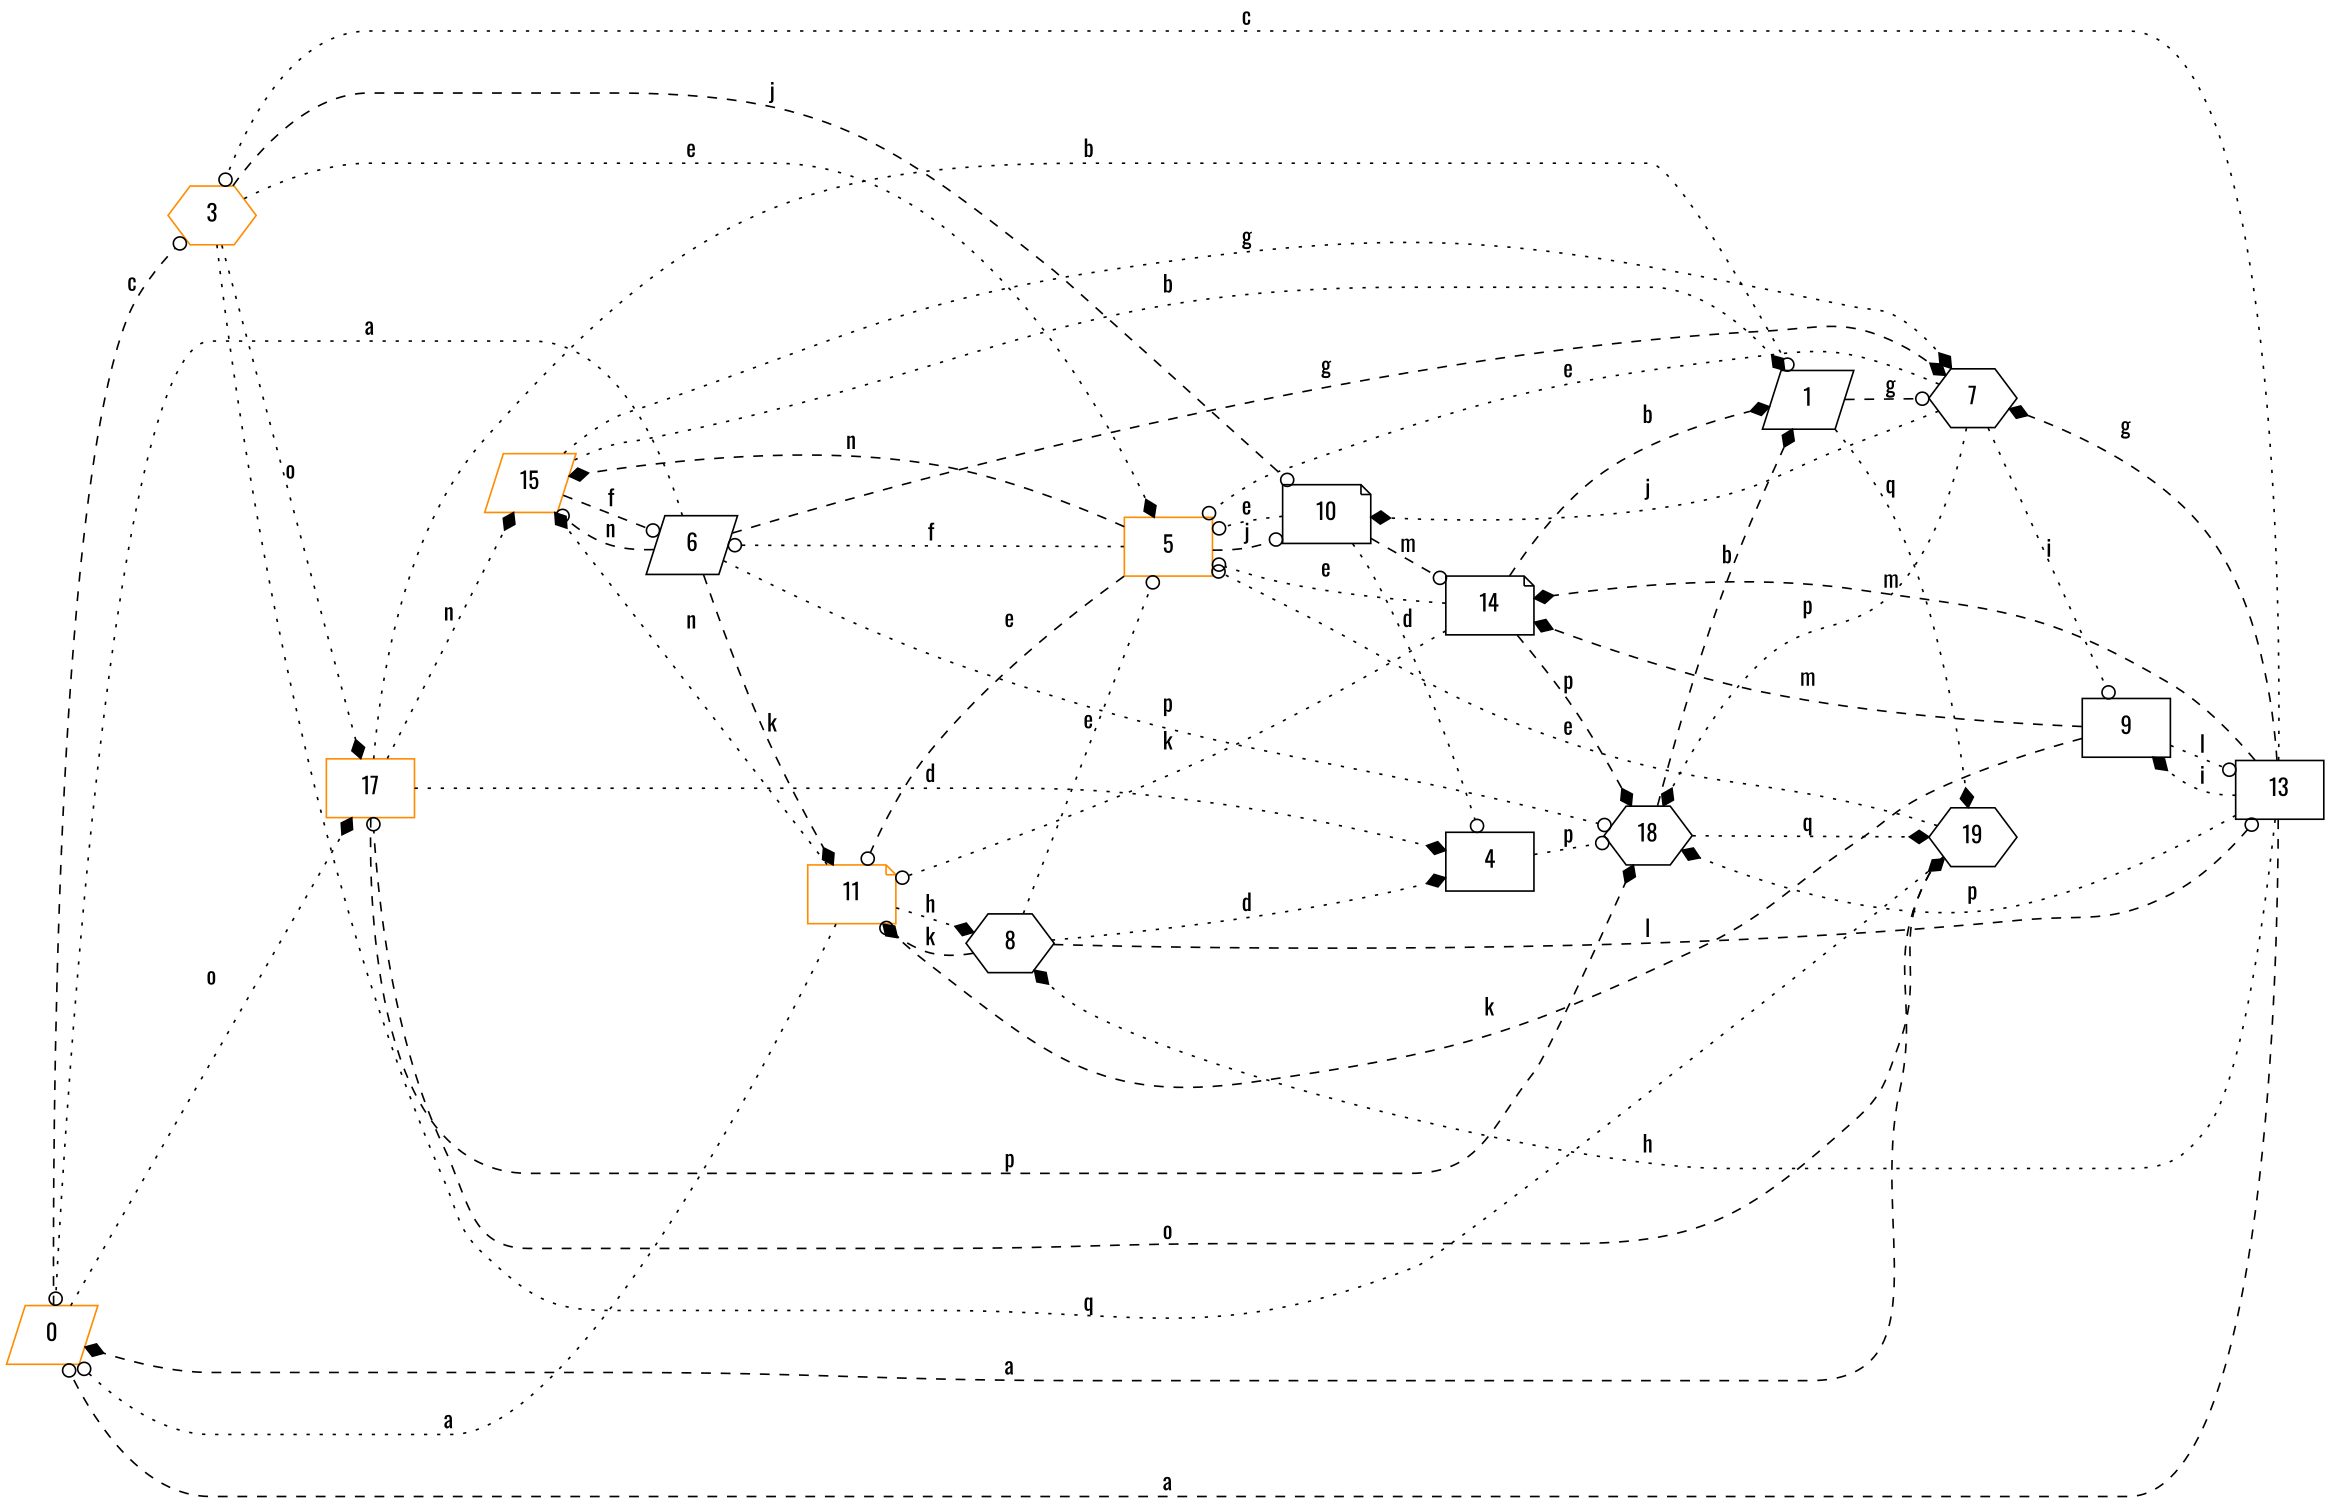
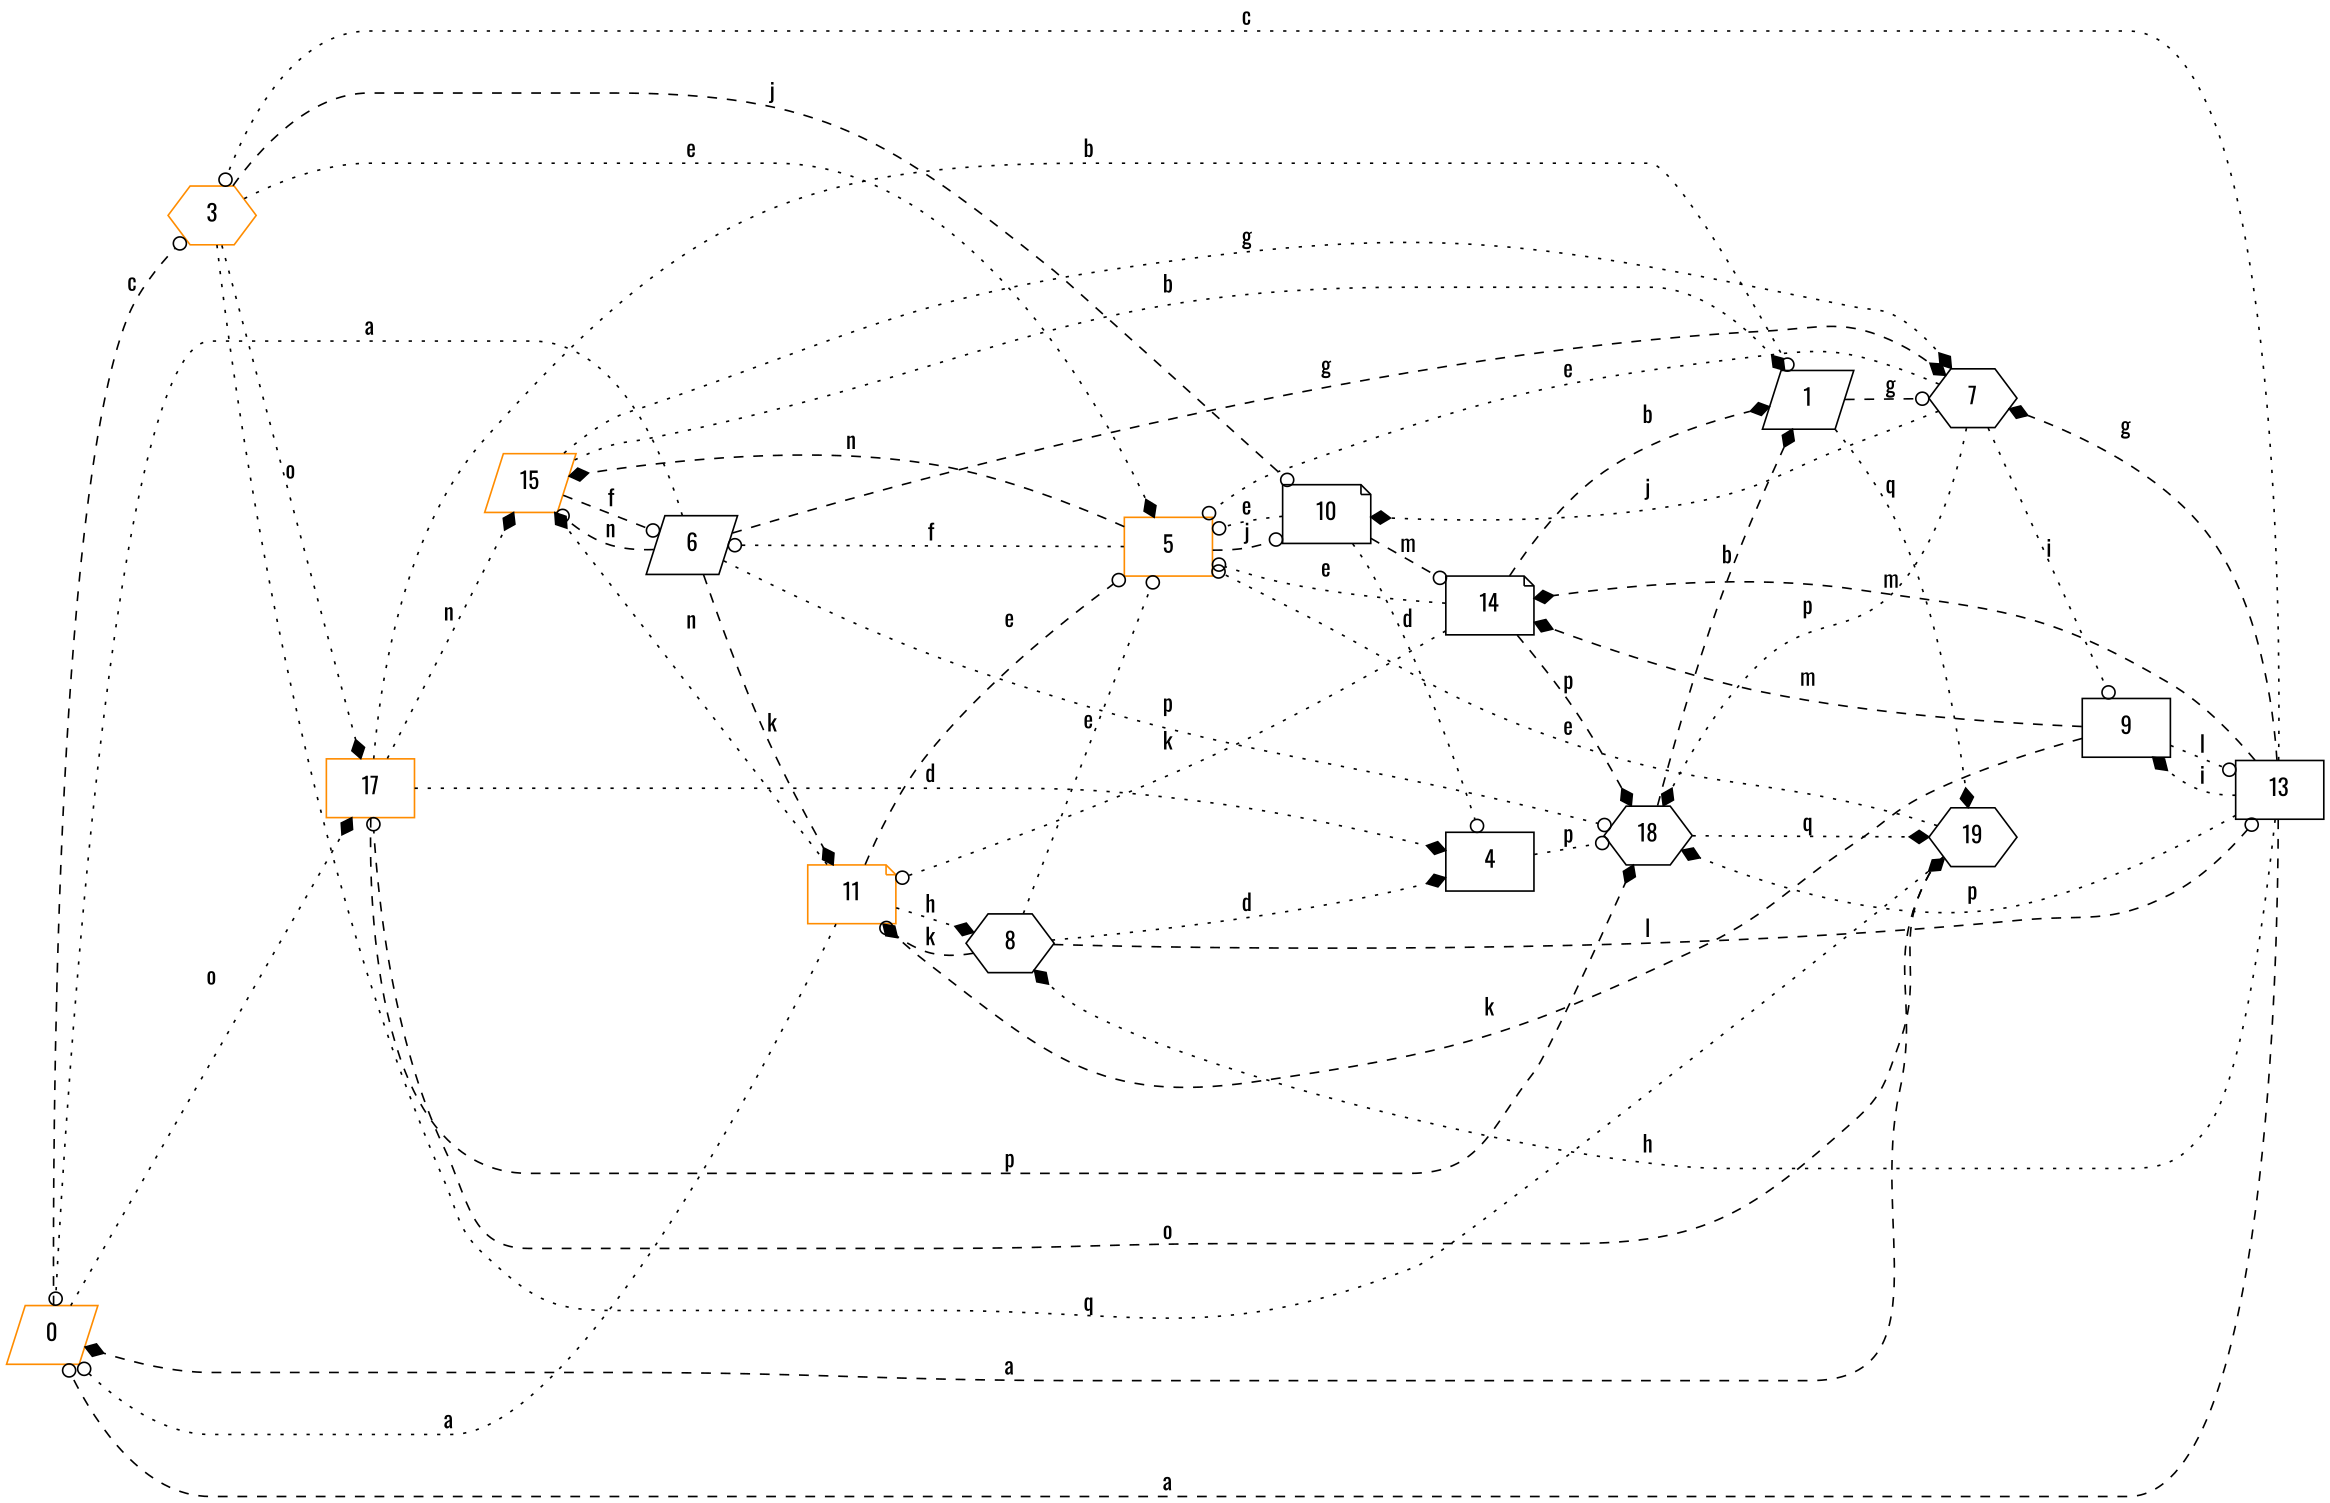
(979, 698) -> (969, 707)
